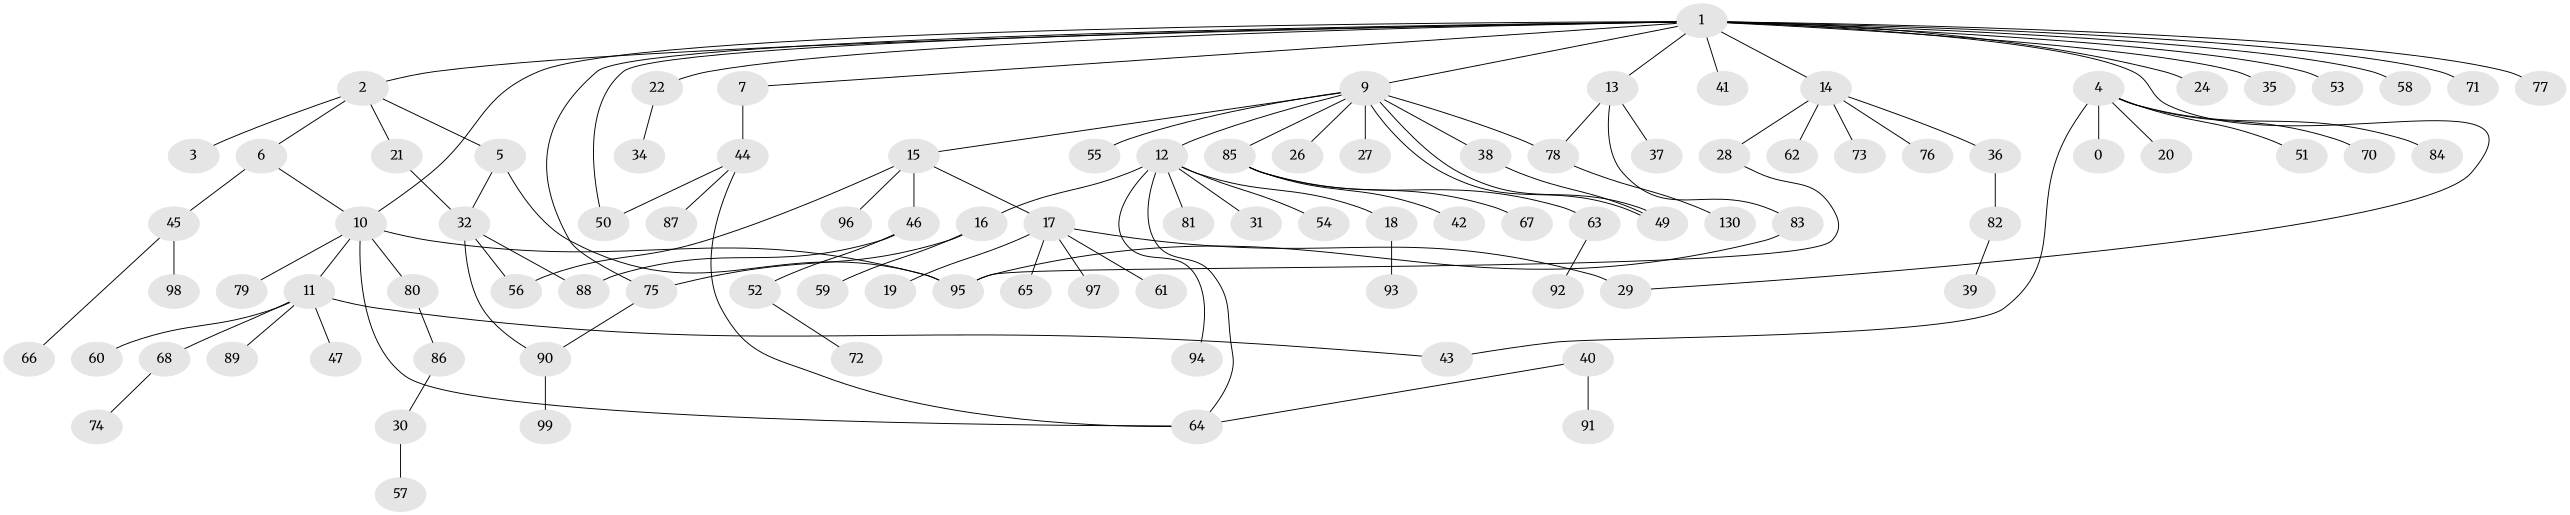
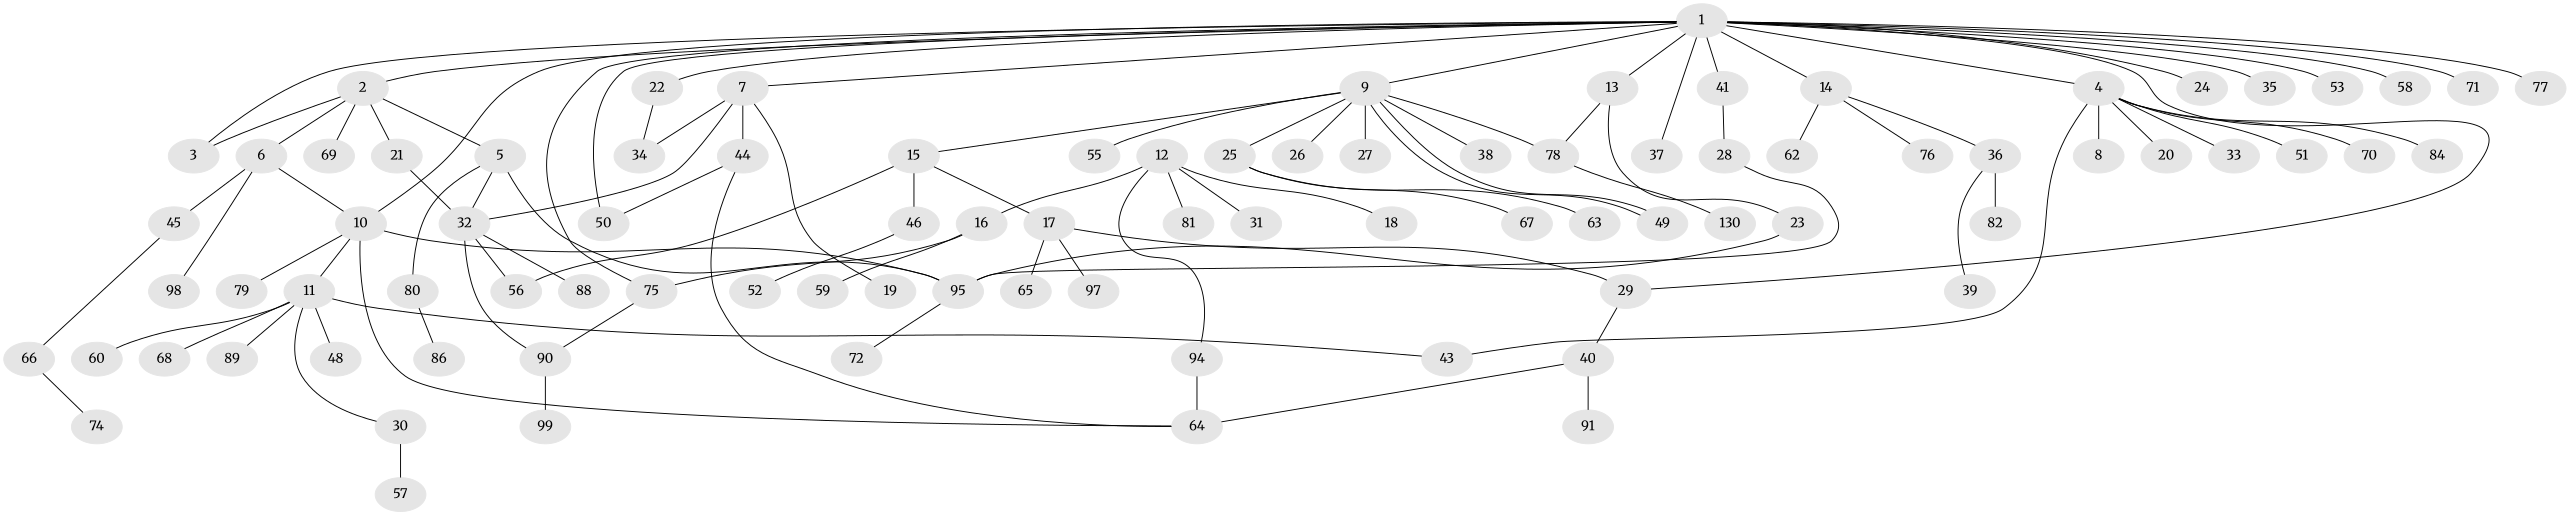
none -> (708, 41)
none -> (1900, 55)
(1261, 117) -> none
none -> (691, 122)
(1635, 122) -> (1679, 88)
(1775, 122) -> (1724, 122)
none -> (329, 156)
(1230, 156) -> (1230, 156)
(1860, 156) -> none
(2099, 156) -> (2099, 156)
none -> (2234, 156)
(1571, 189) -> none
none -> (627, 190)
(671, 224) -> none
(846, 224) -> none
(1324, 224) -> none
(1459, 224) -> none
(1798, 224) -> (1798, 224)
(1983, 257) -> (1959, 220)
(174, 258) -> (219, 224)
(387, 258) -> (429, 210)
(749, 258) -> none
(970, 258) -> (793, 200)
(1215, 278) -> (1197, 393)
(1161, 291) -> none
(1392, 291) -> none
(1558, 291) -> none
(806, 325) -> (907, 325)
none -> (1607, 325)
(336, 359) -> (336, 359)
(131, 393) -> (63, 393)
(420, 393) -> (307, 384)
